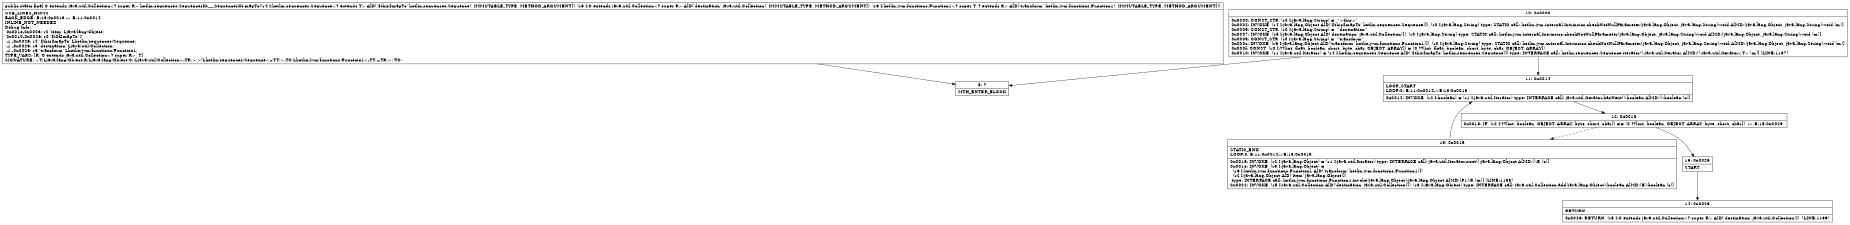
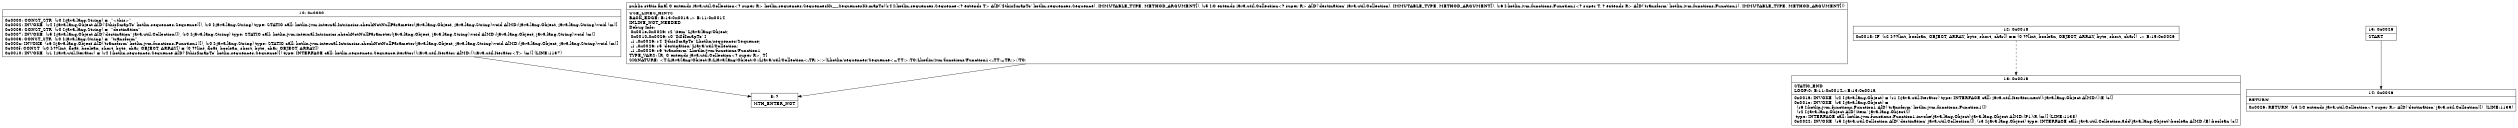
(1538, 89) -> none
(982, 92) -> (775, 104)
(1677, 137) -> none
